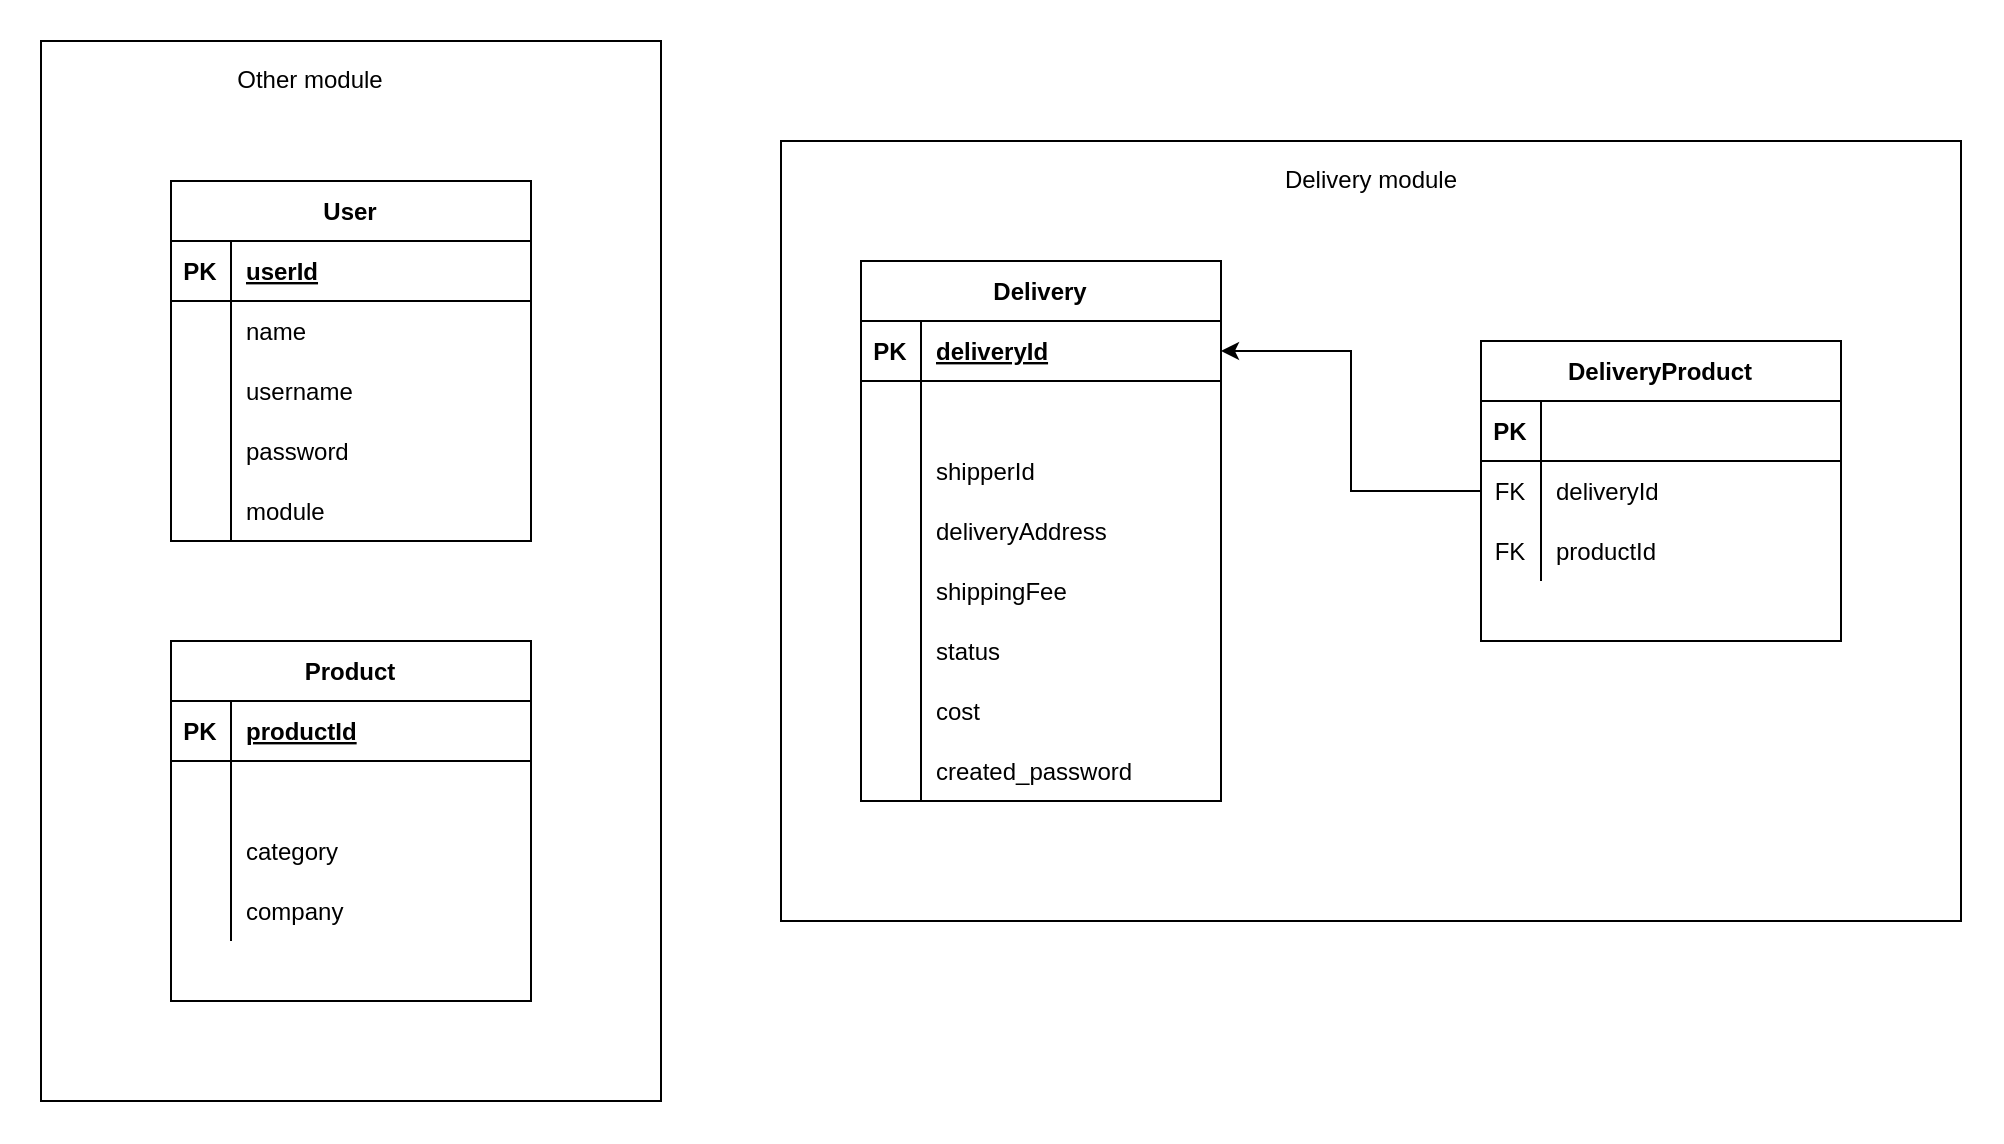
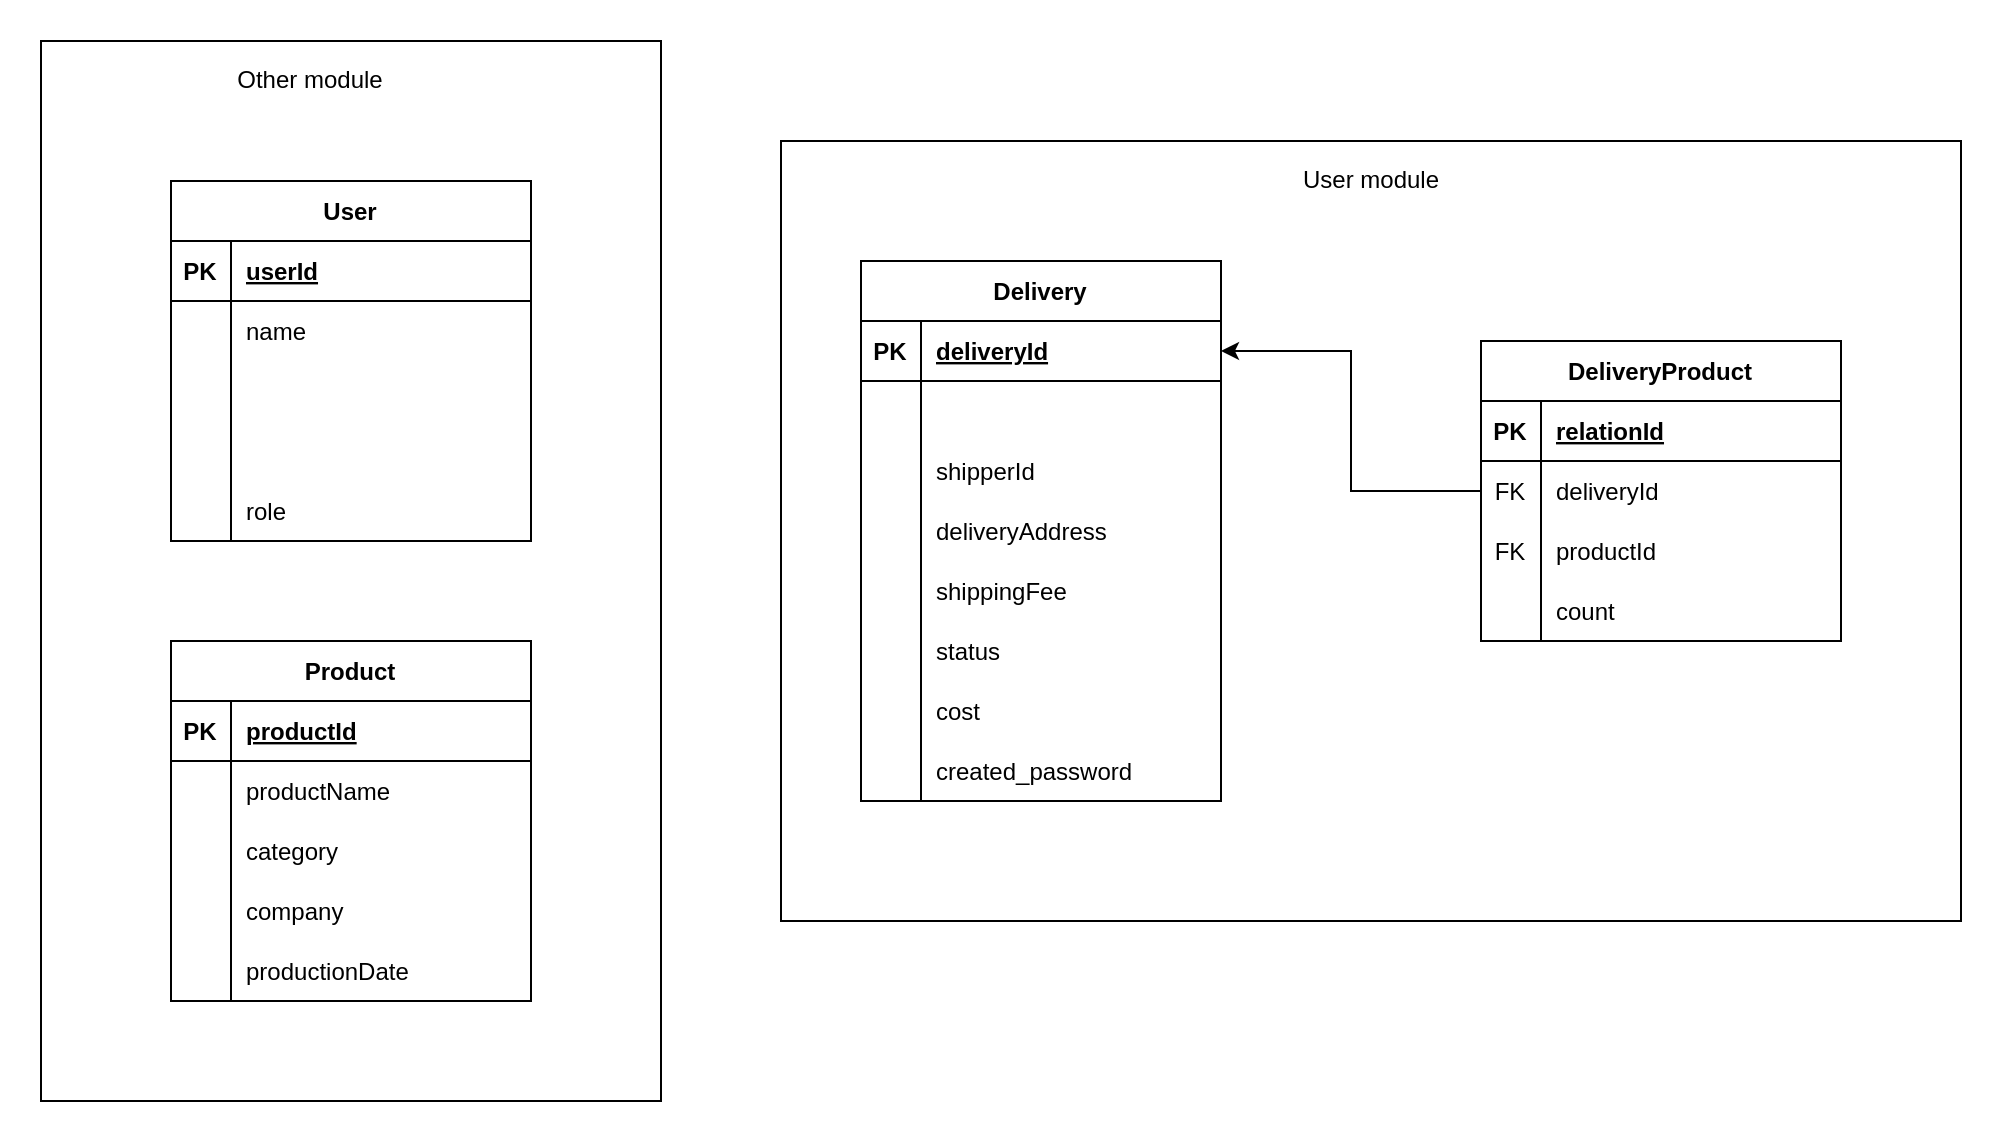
(1372, 181) -> (1372, 181)
(381, 391) -> none
none -> (1691, 431)
(381, 451) -> none
(283, 512) -> (270, 512)
none -> (1691, 611)
none -> (381, 791)
none -> (381, 971)
